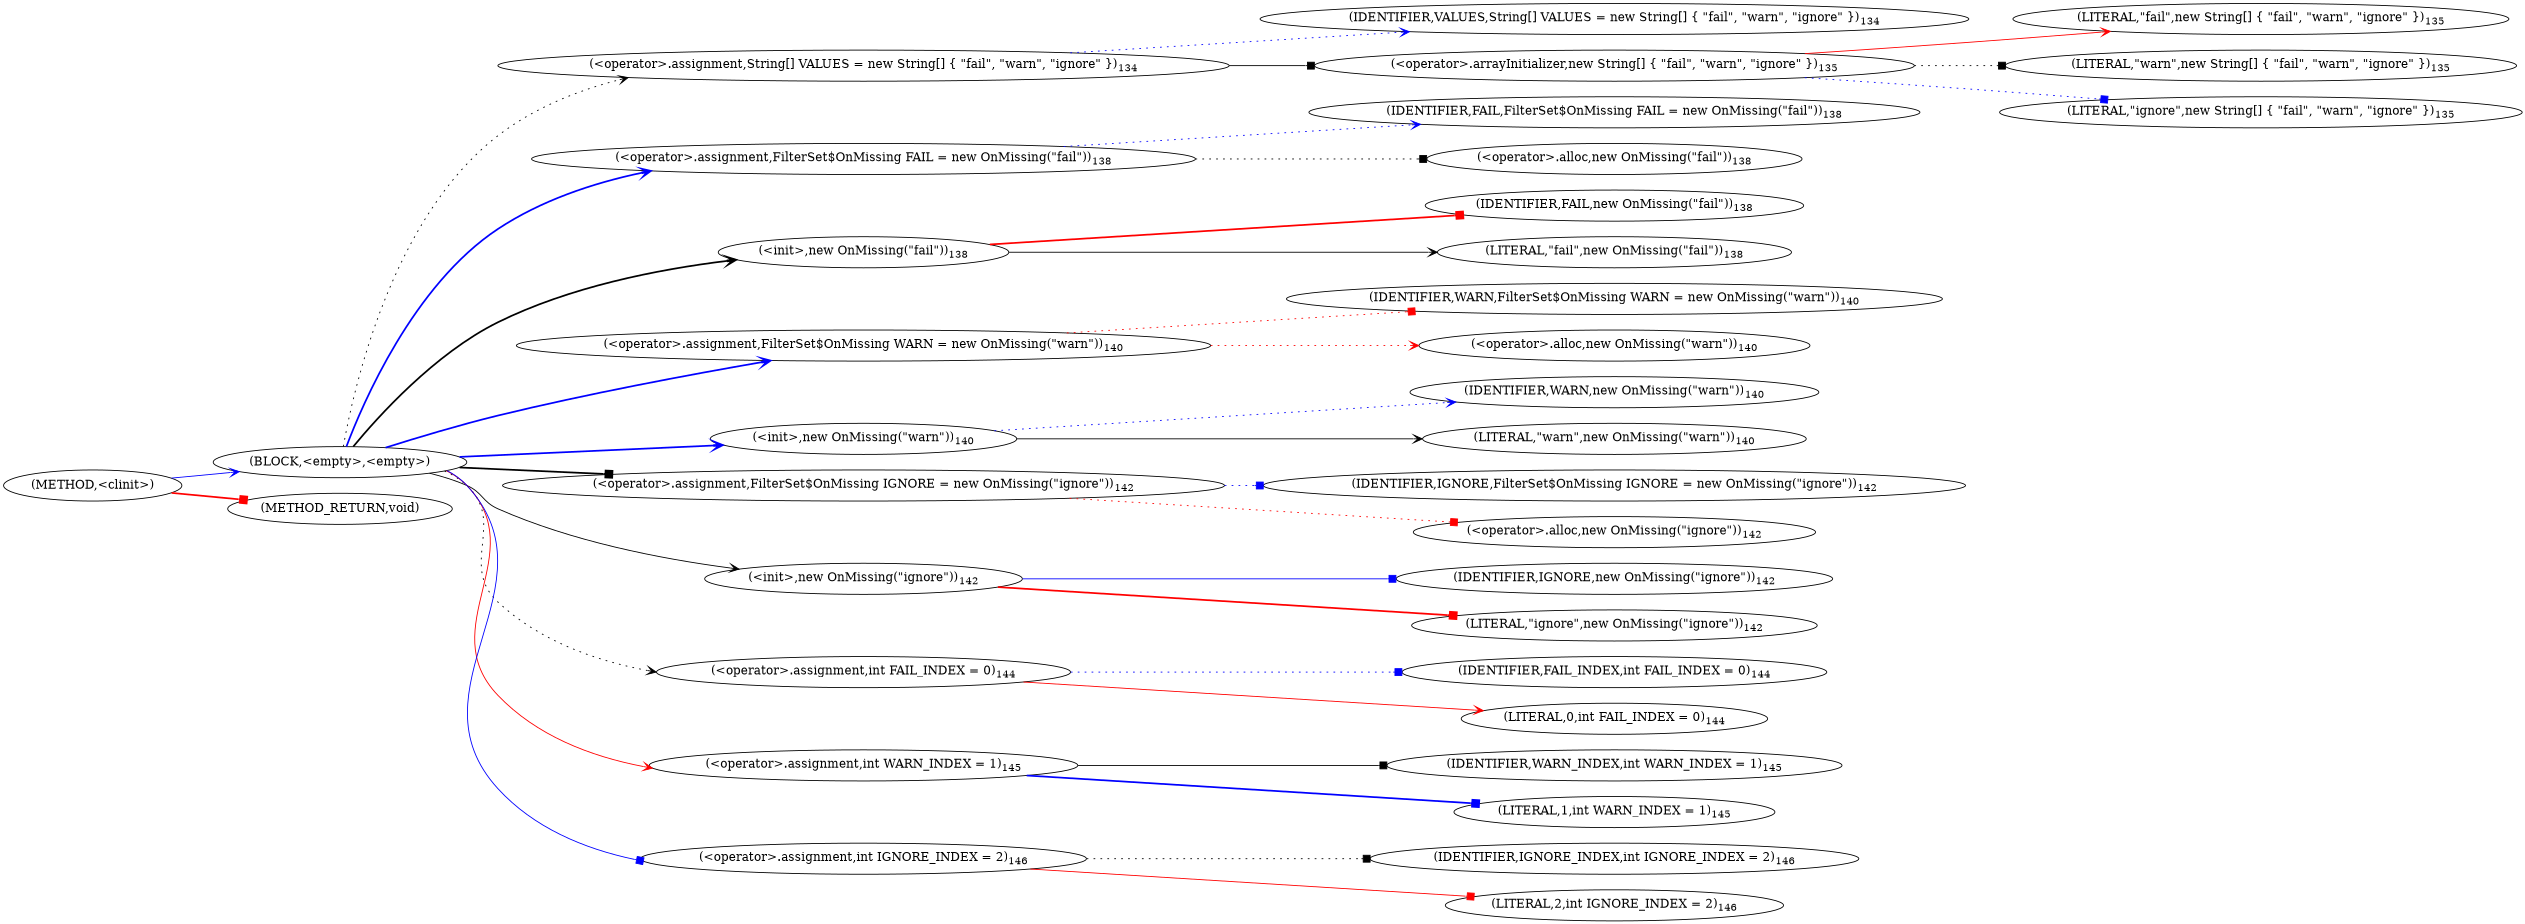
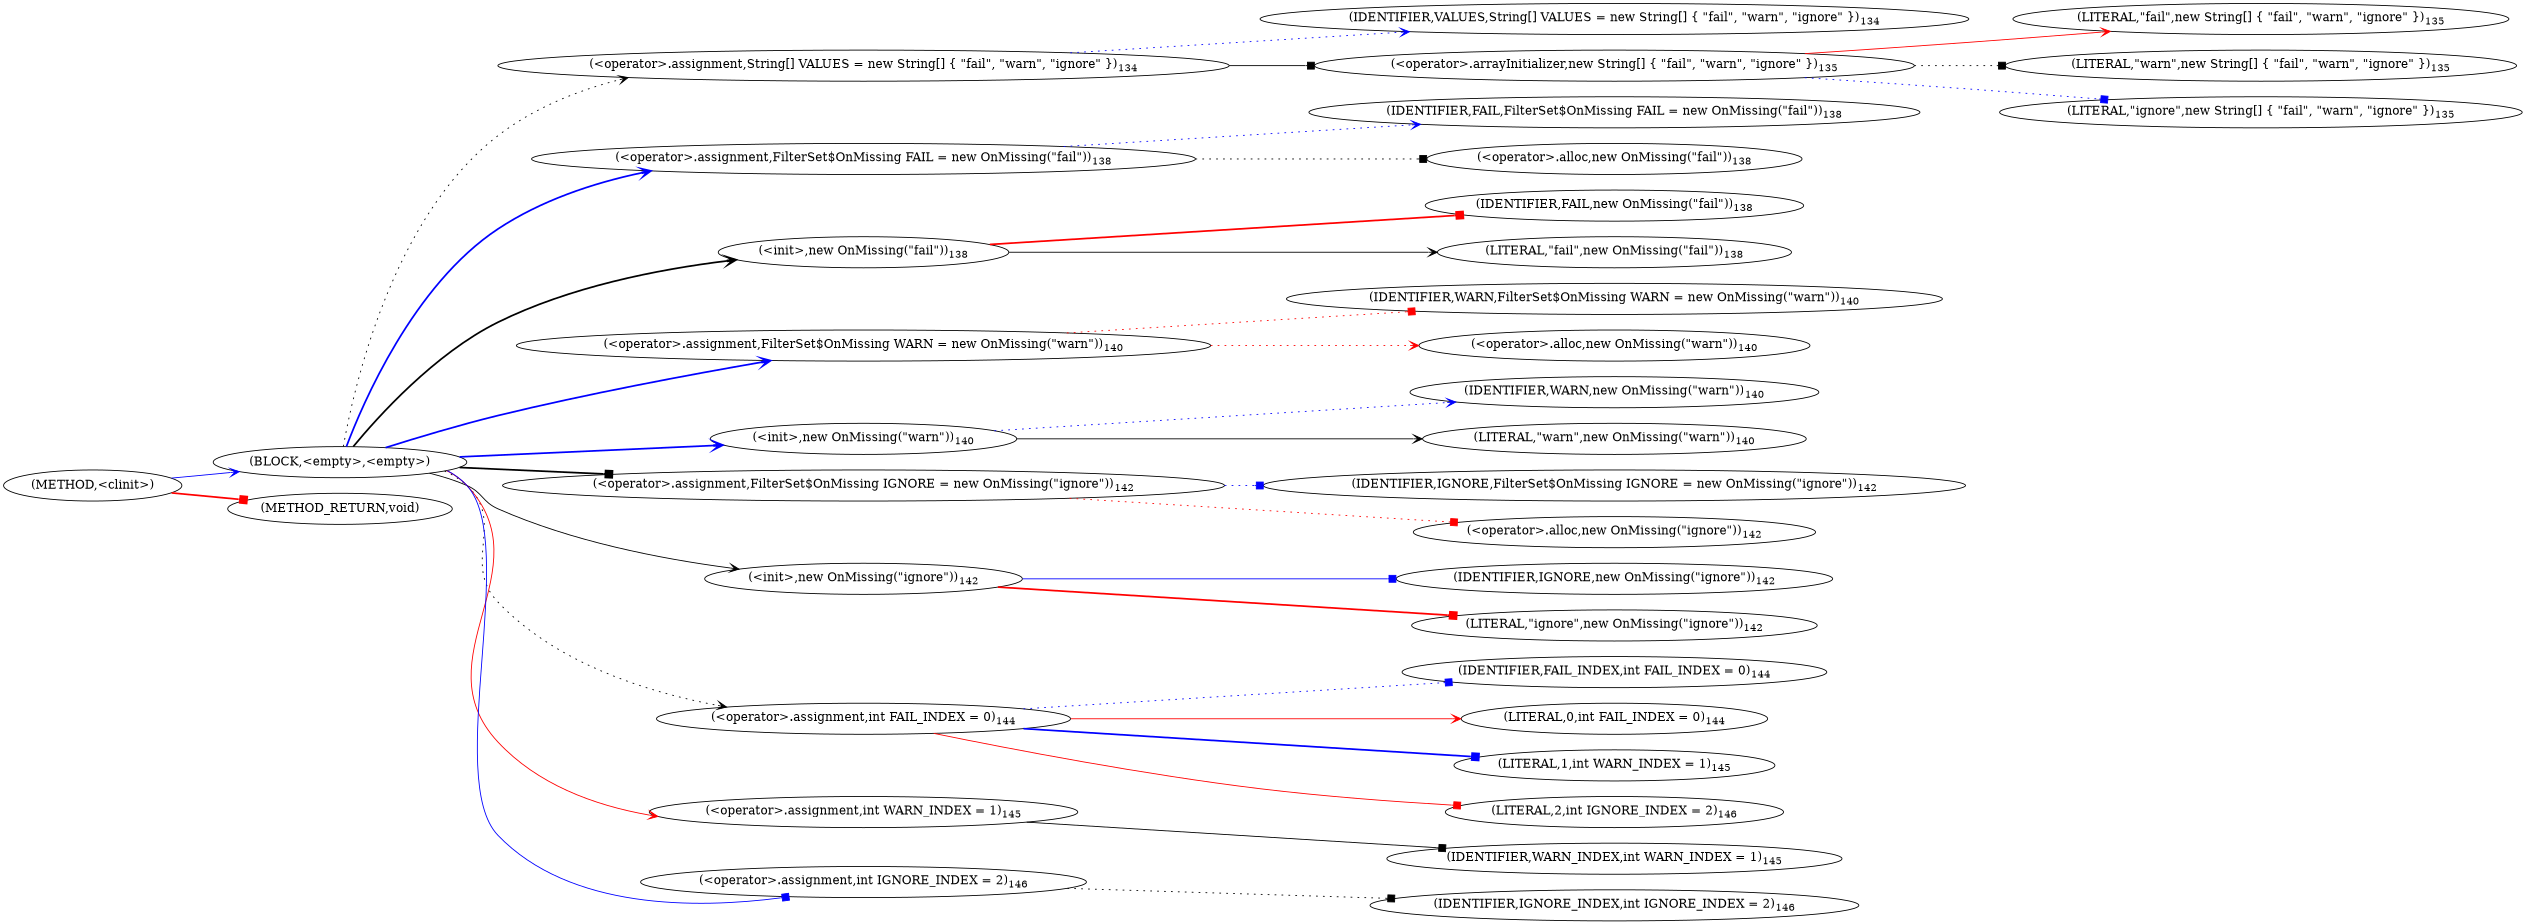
(1249, 789) -> (1247, 743)
(1248, 883) -> (1191, 779)
